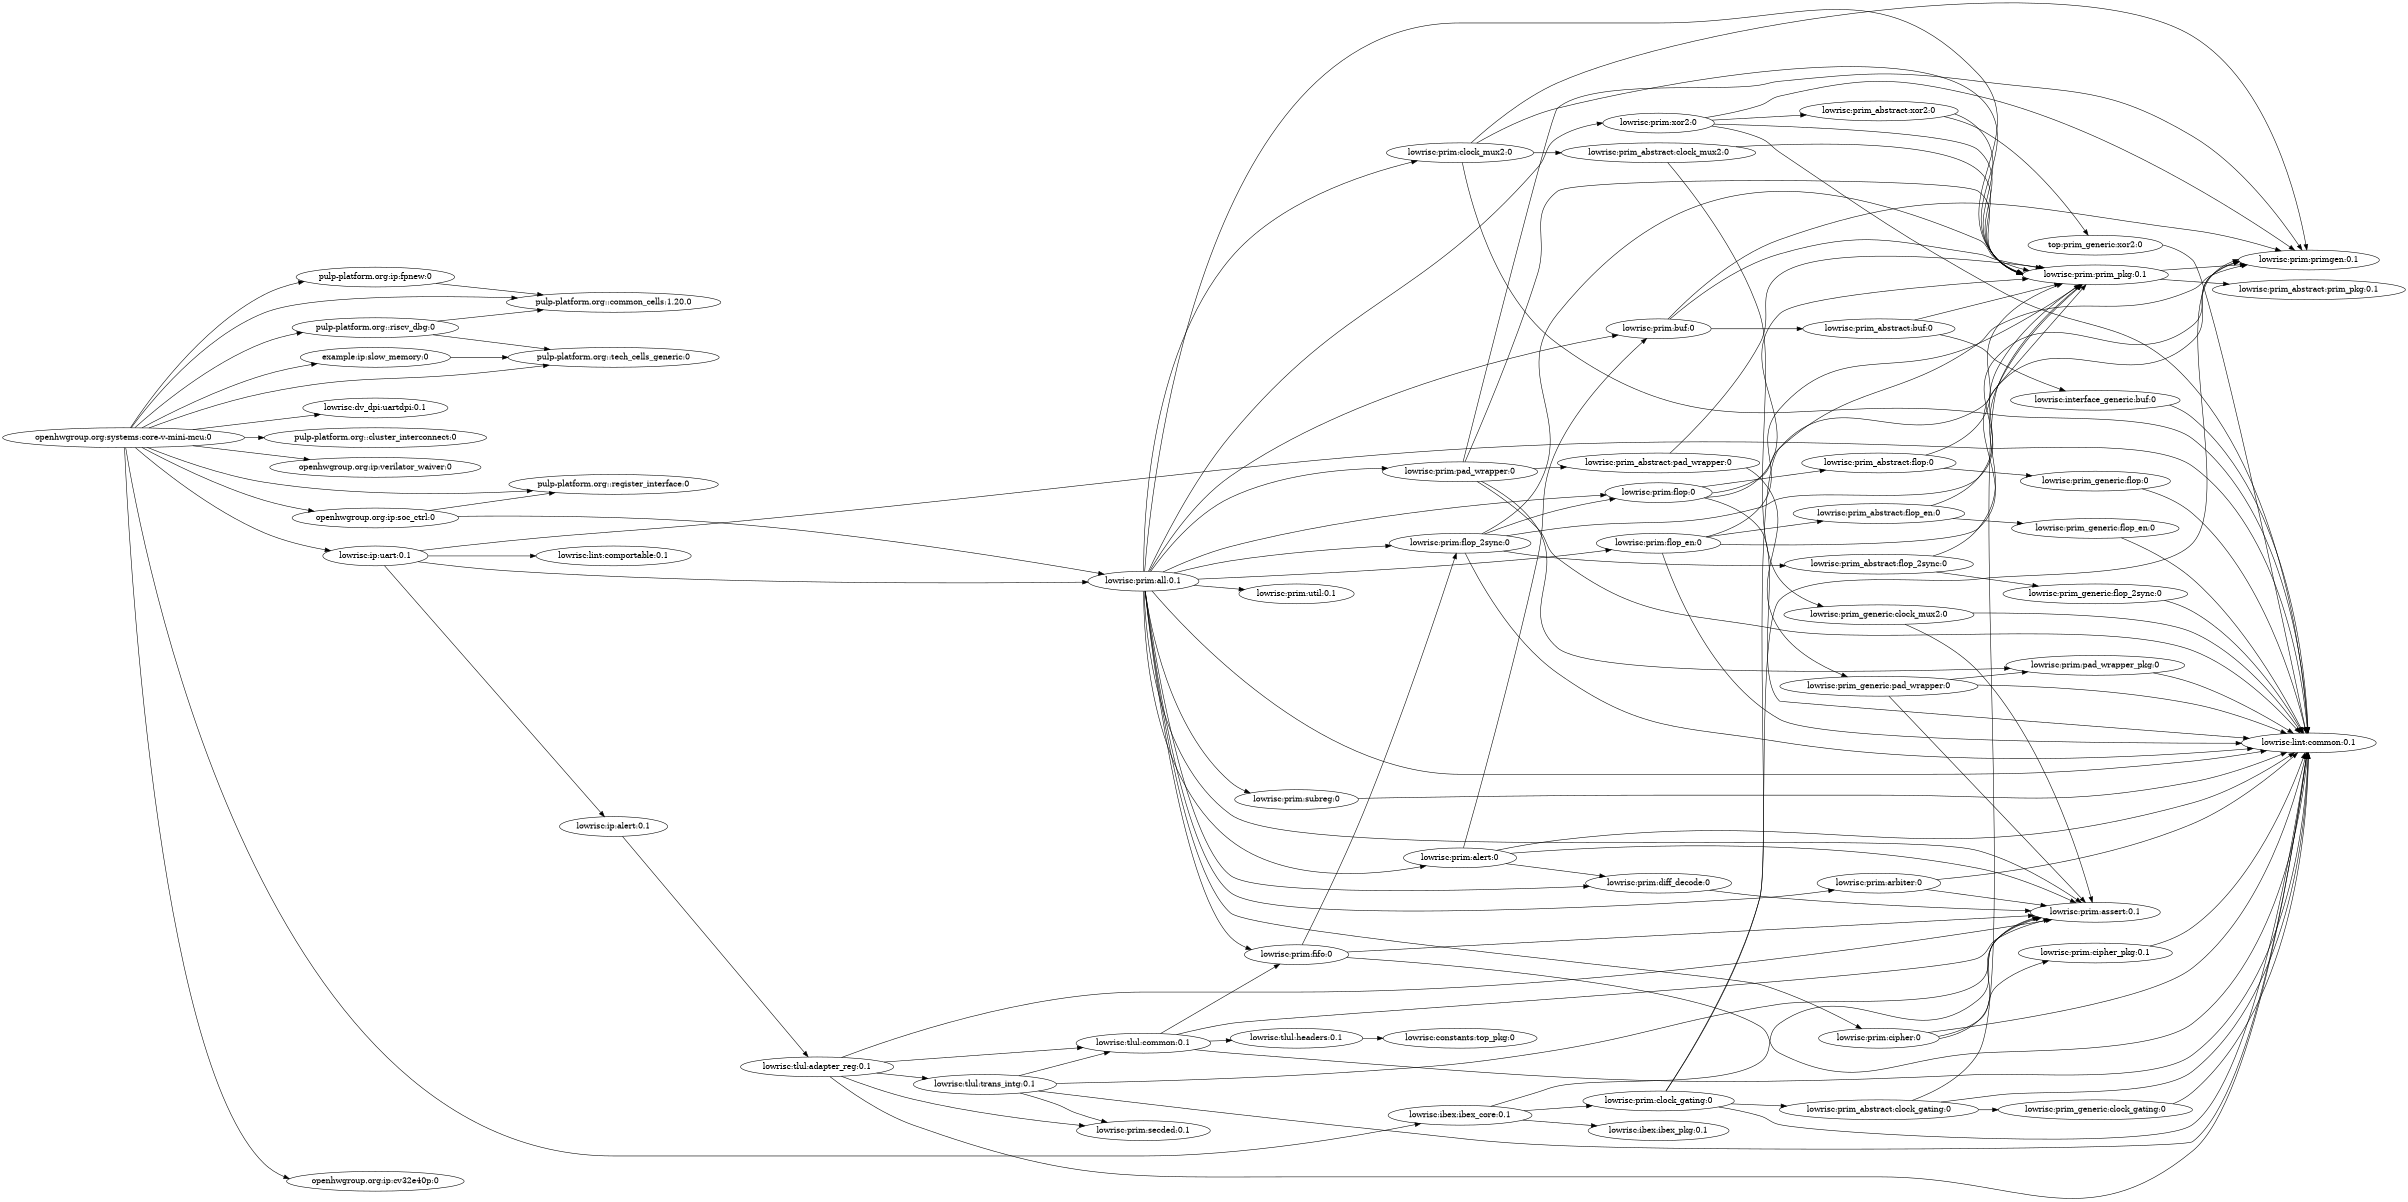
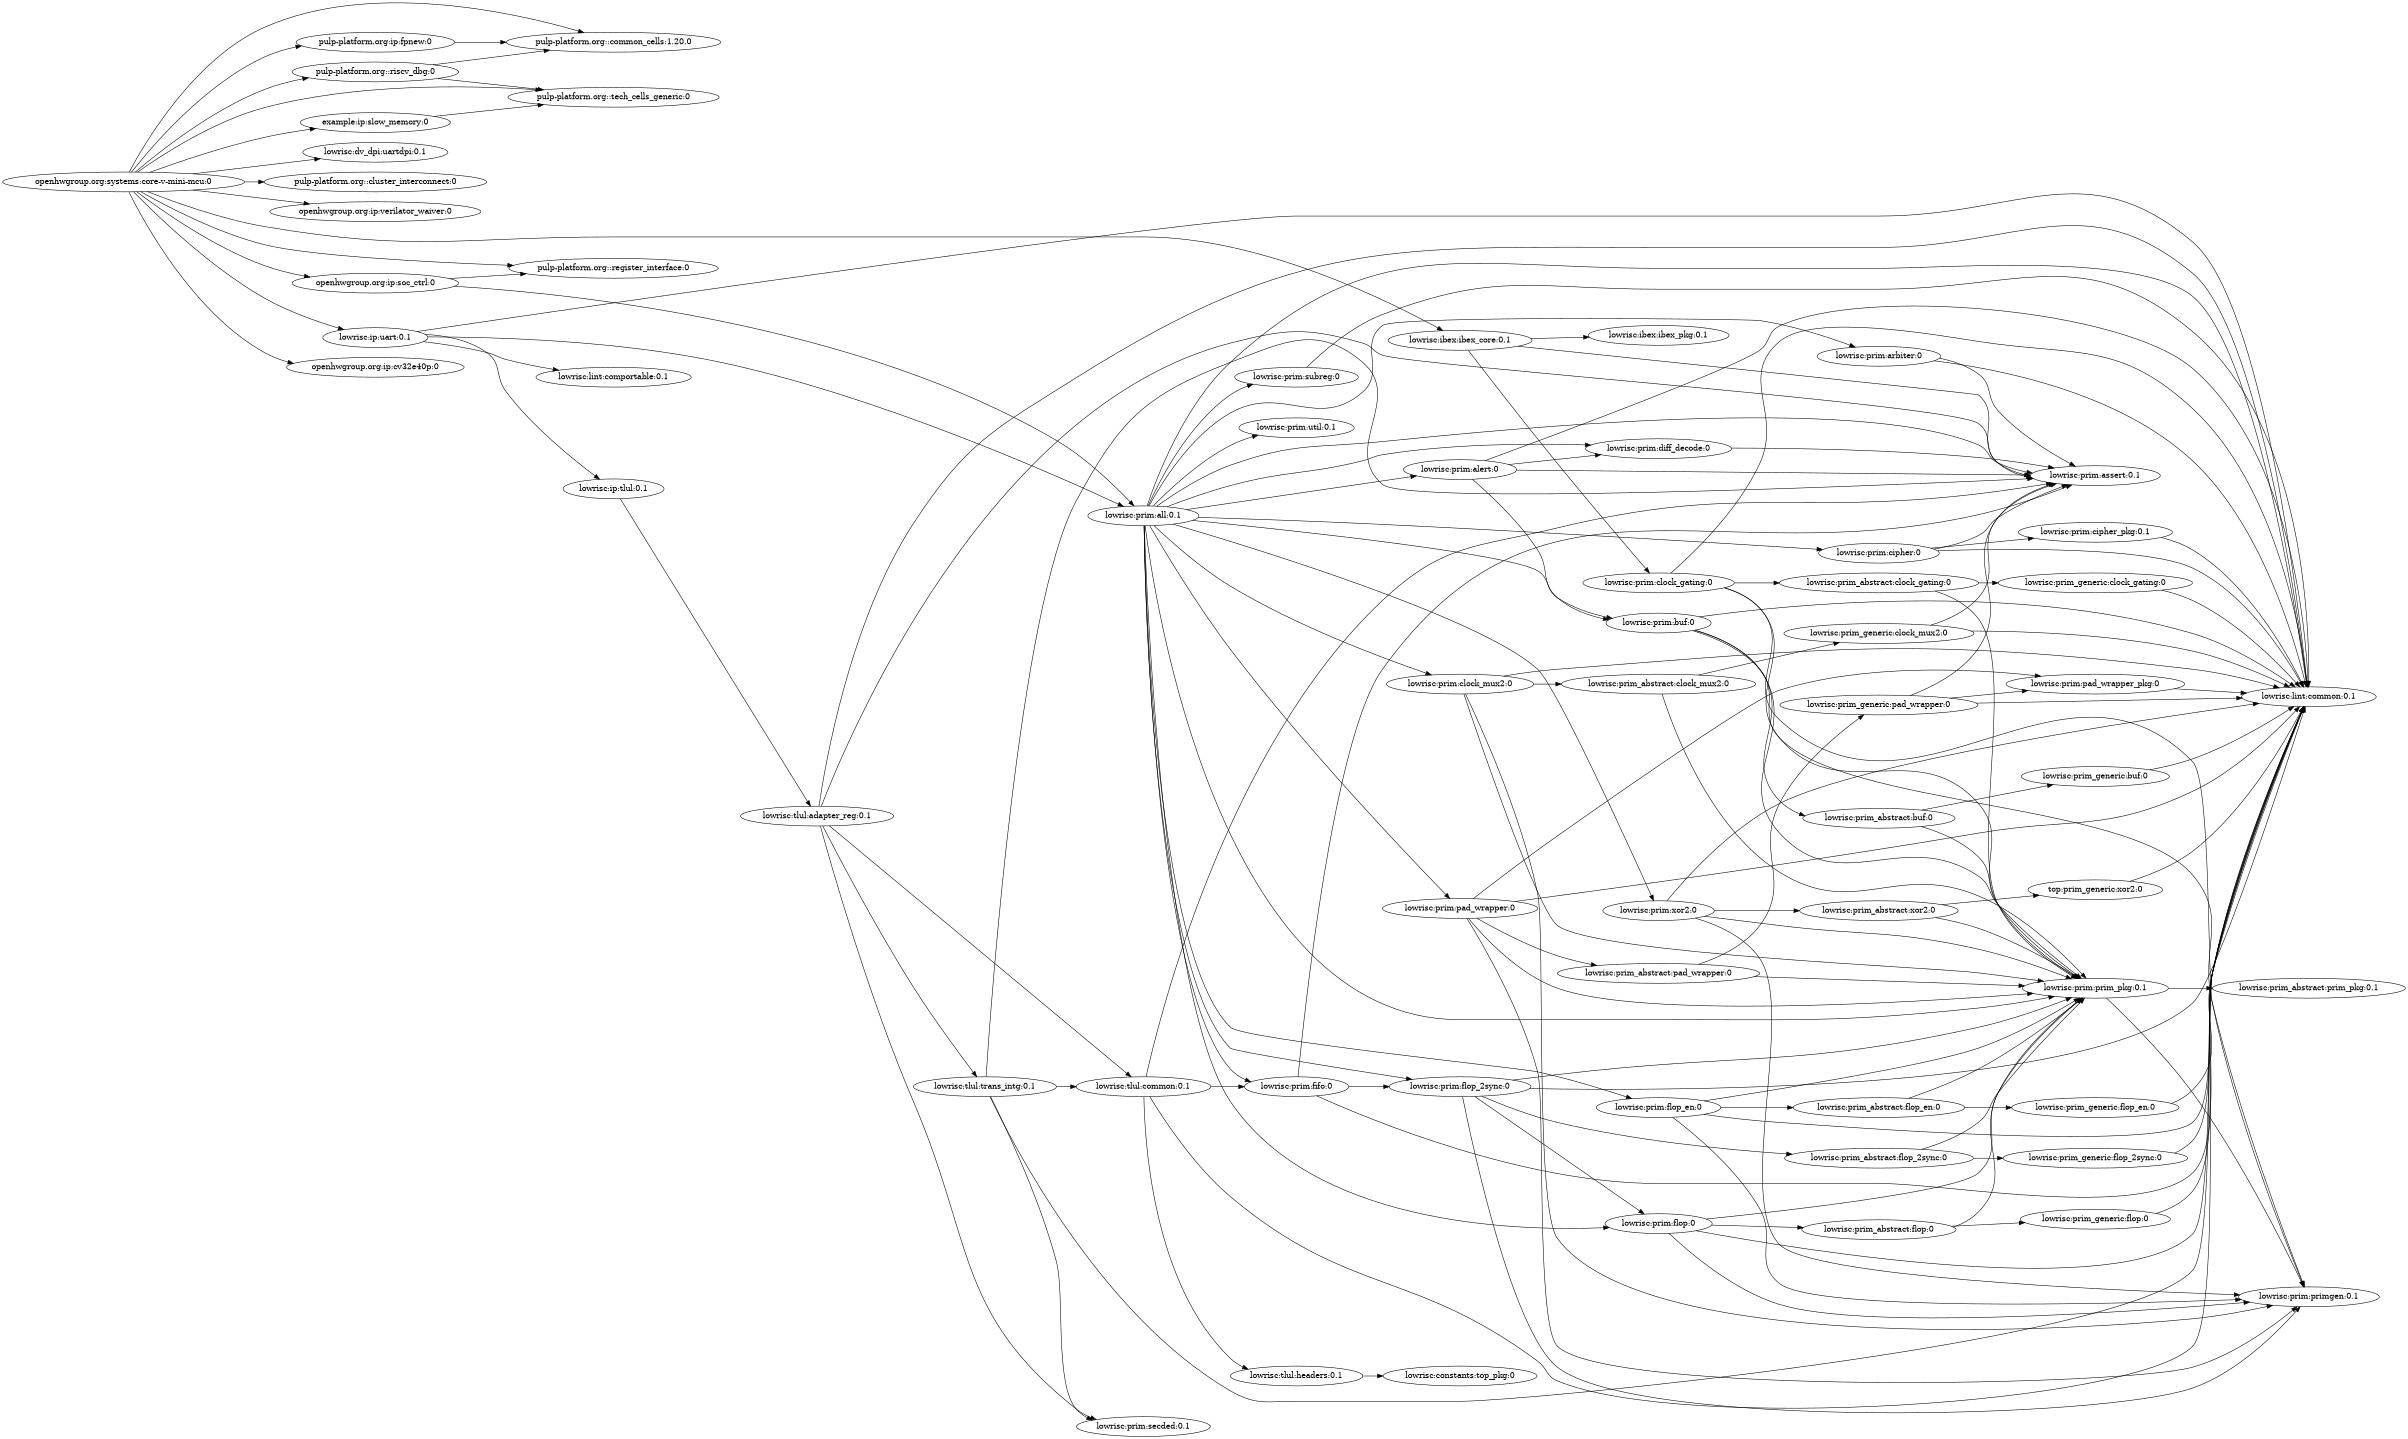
(2095, 400) -> (2095, 776)
(614, 827) -> (614, 489)
(2223, 1040) -> (2002, 604)
